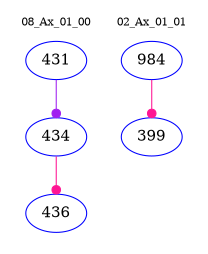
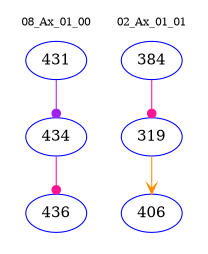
(152, 60) -> (152, 60)
(152, 137) -> (152, 137)
none -> (152, 213)
